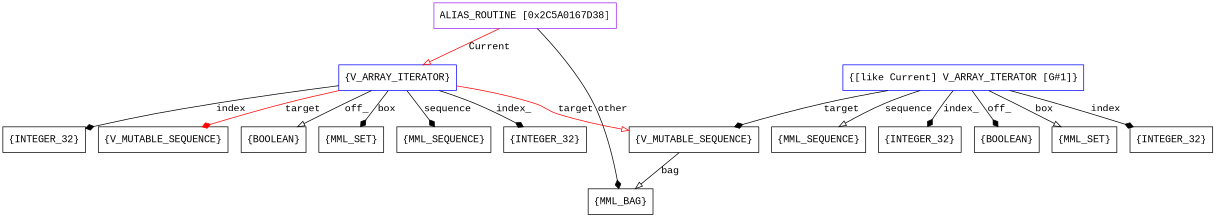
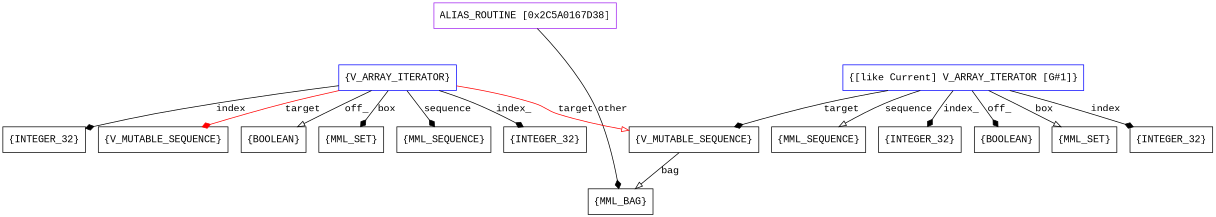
(464, 45) -> none
